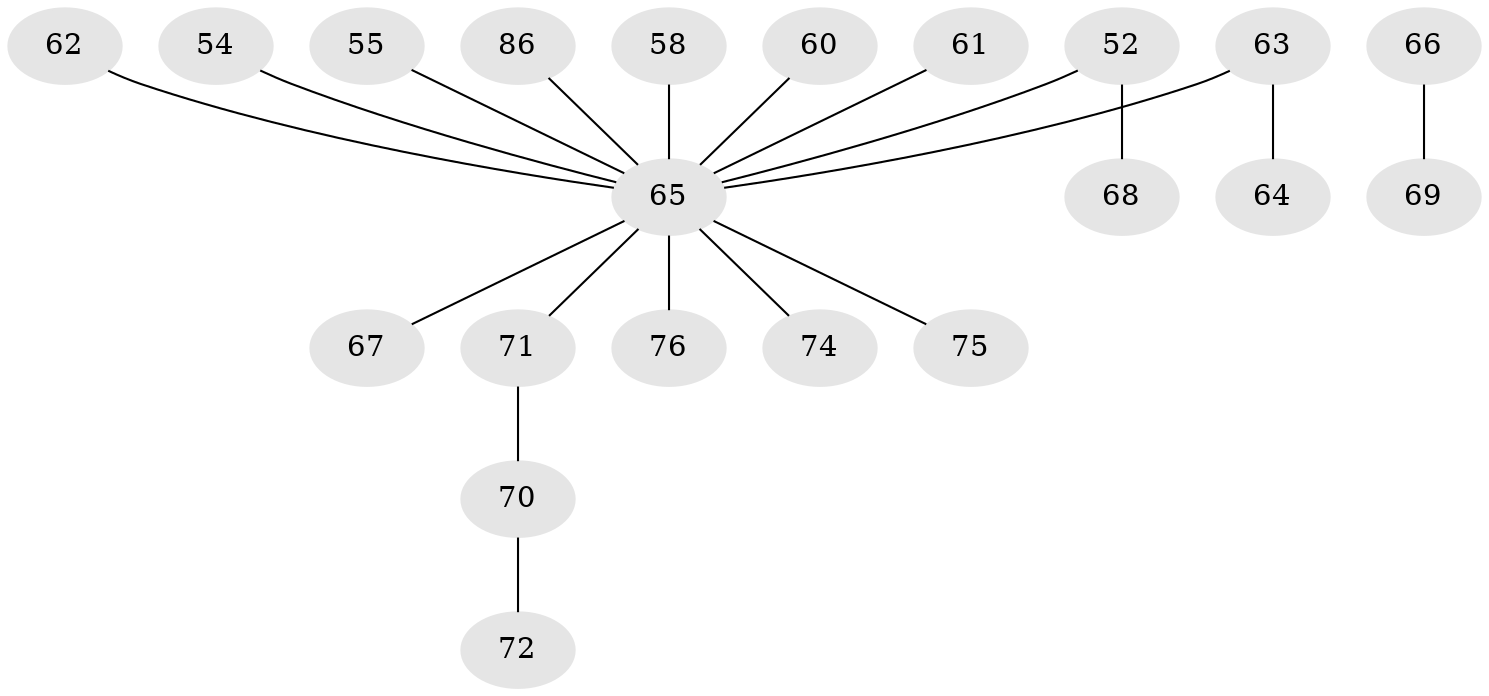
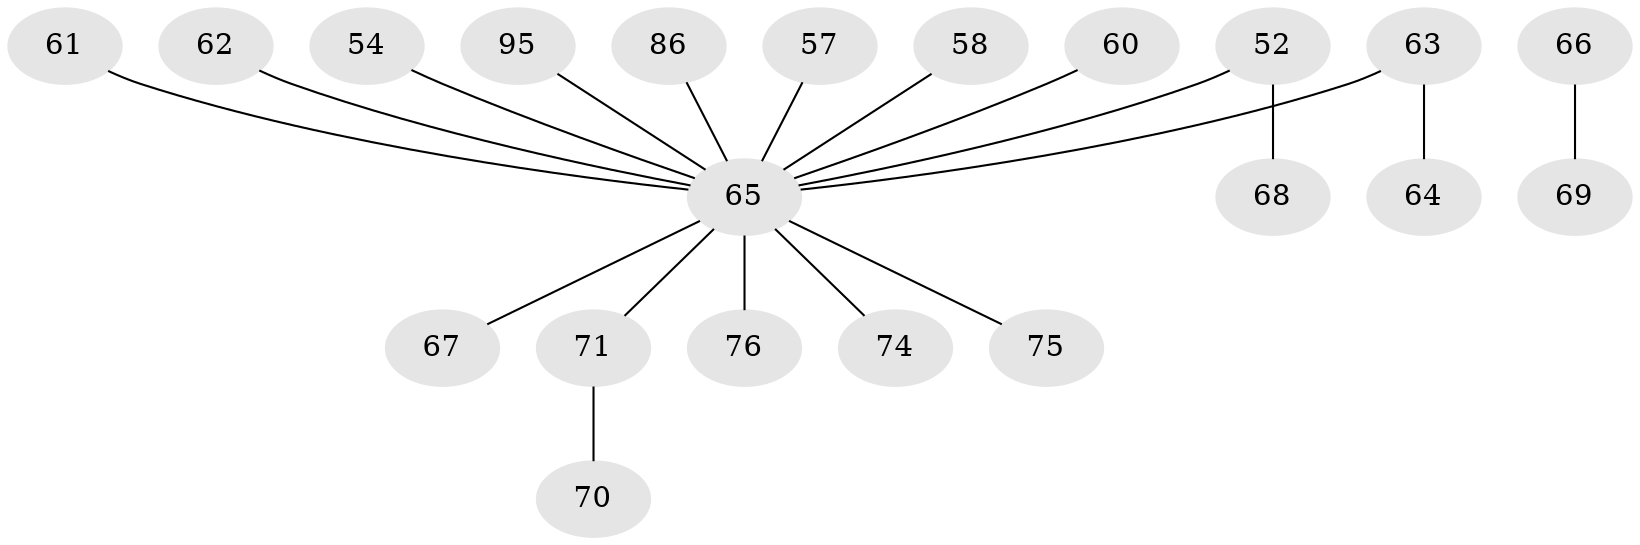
(367, 46) -> (518, 46)
none -> (820, 46)
(518, 650) -> none
